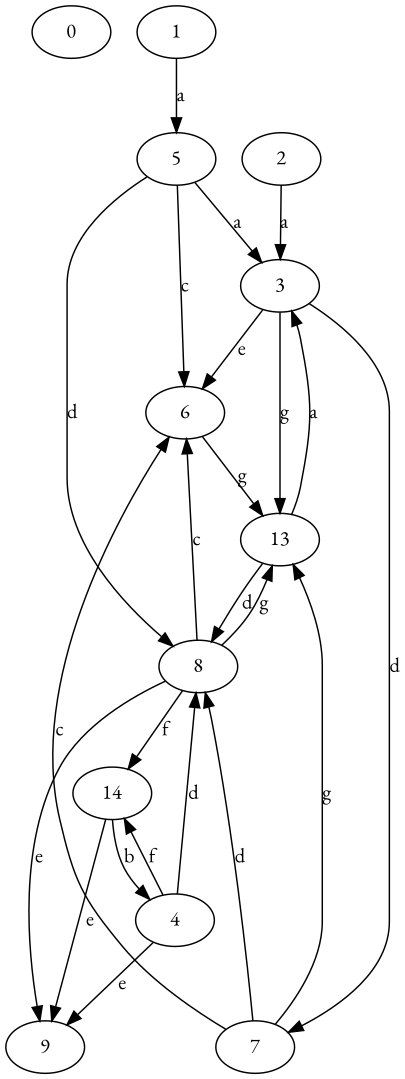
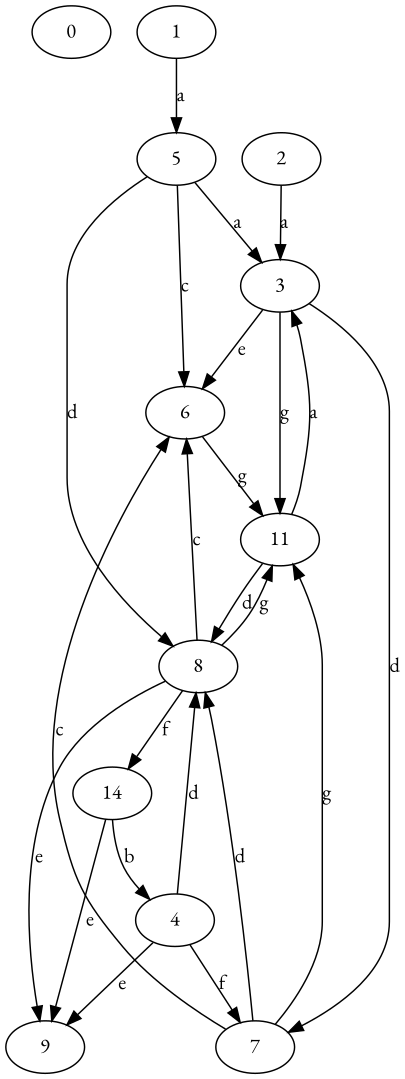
(280, 540) -> (280, 540)
(147, 863) -> (211, 978)
